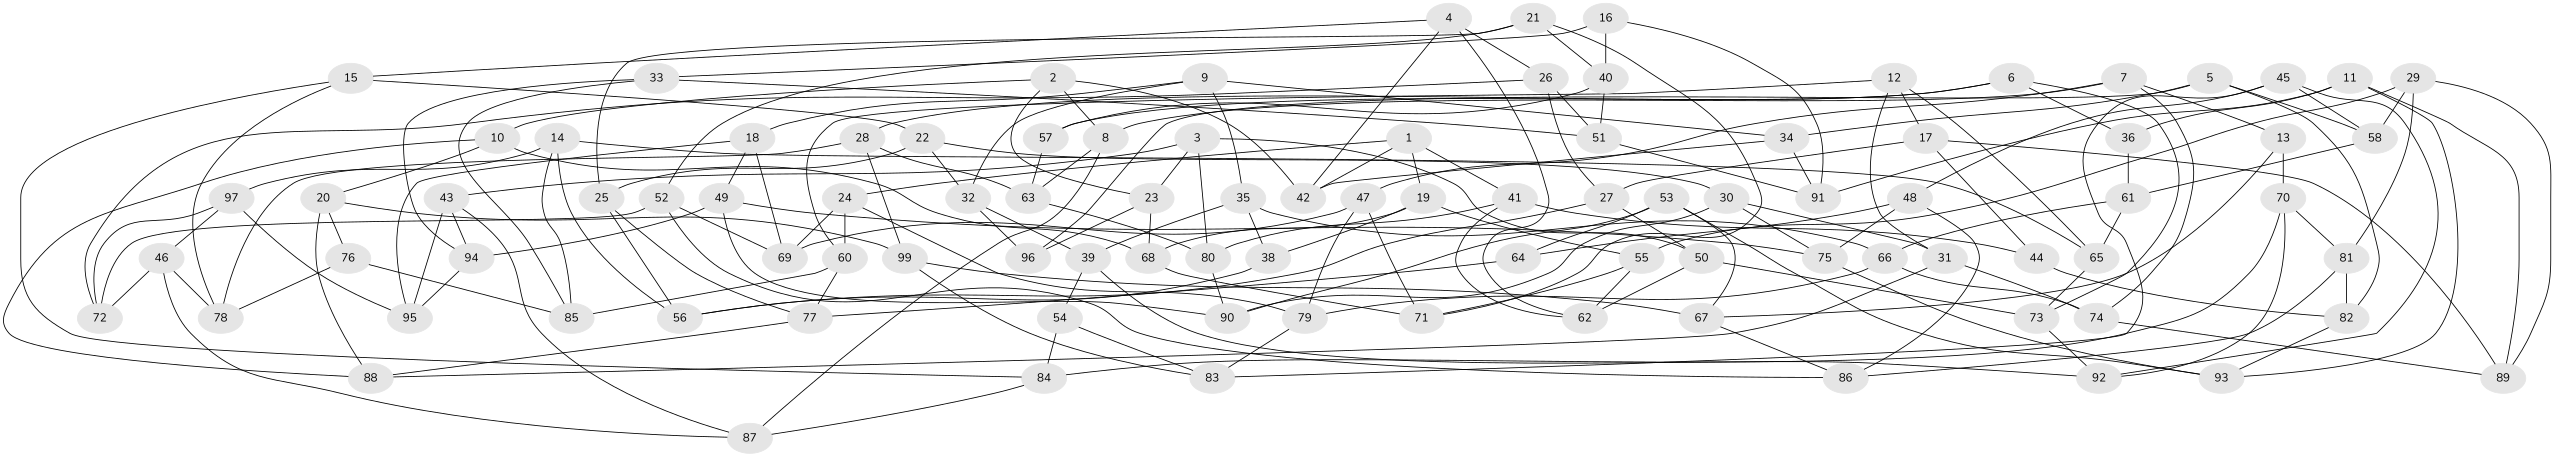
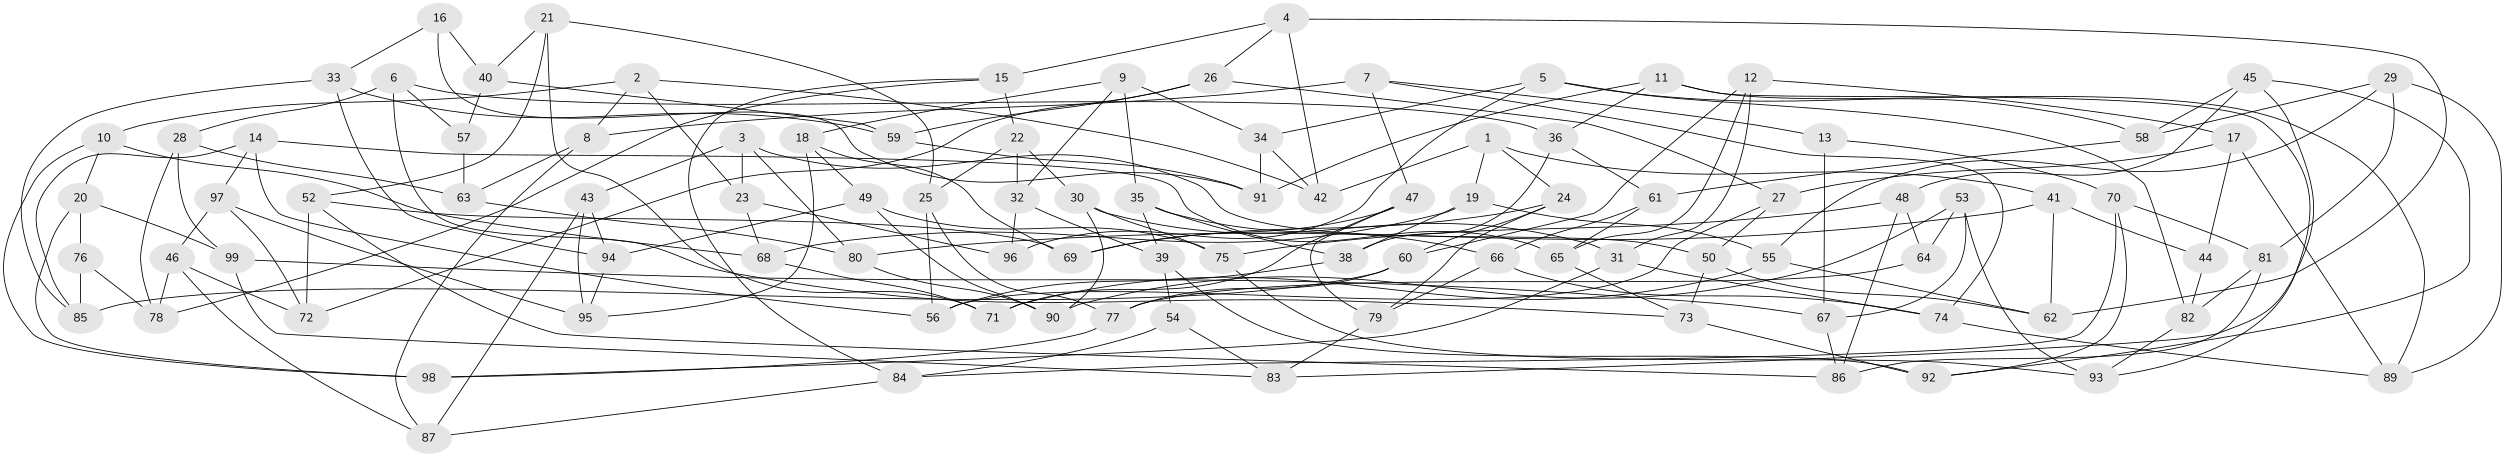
(1599, 138) -> (894, 138)
none -> (1515, 203)
(371, 378) -> (429, 378)
